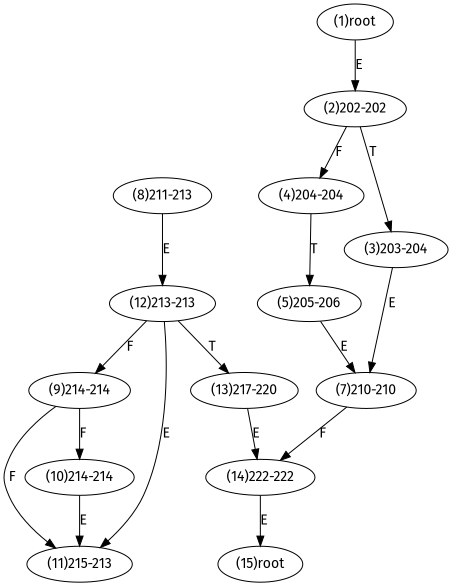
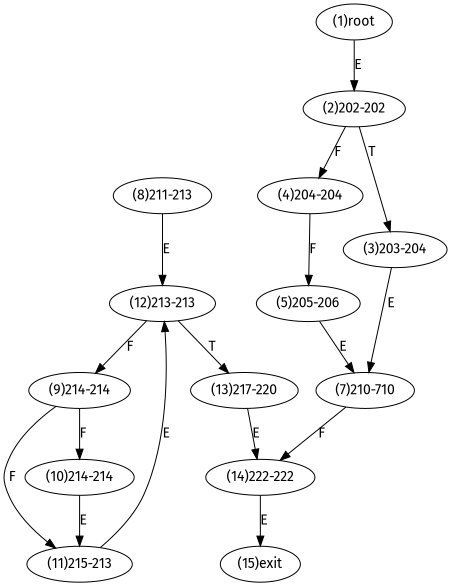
(314, 250) -> (313, 250)
(366, 390) -> (365, 390)
(160, 439) -> (158, 449)
(260, 564) -> (260, 564)
